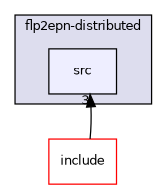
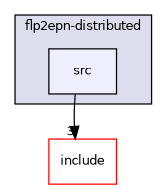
(91, 123) -> (74, 112)
